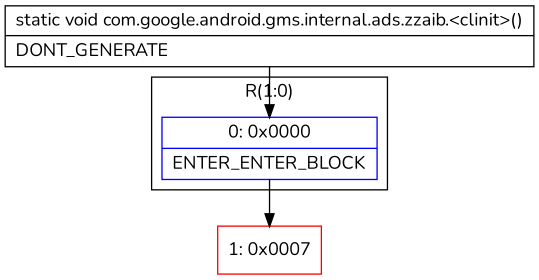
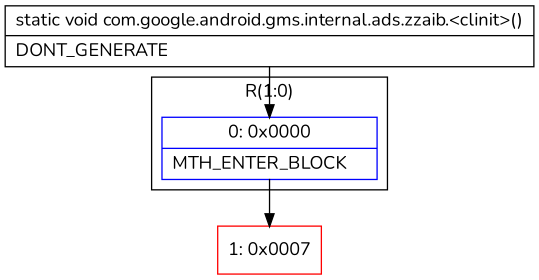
(270, 163) -> (260, 163)
